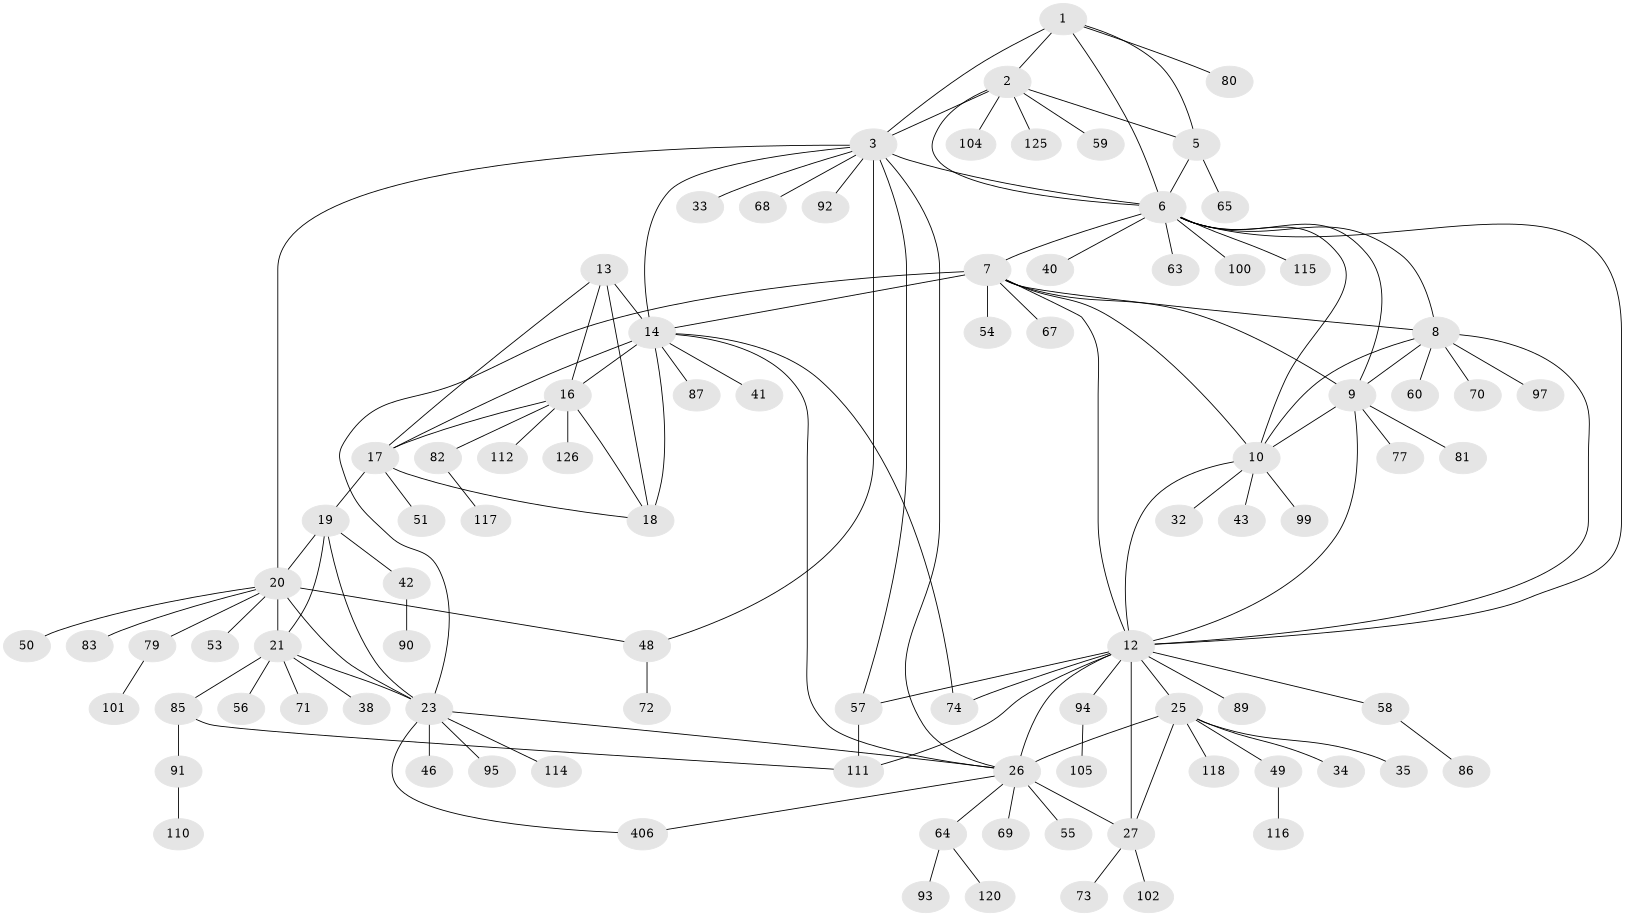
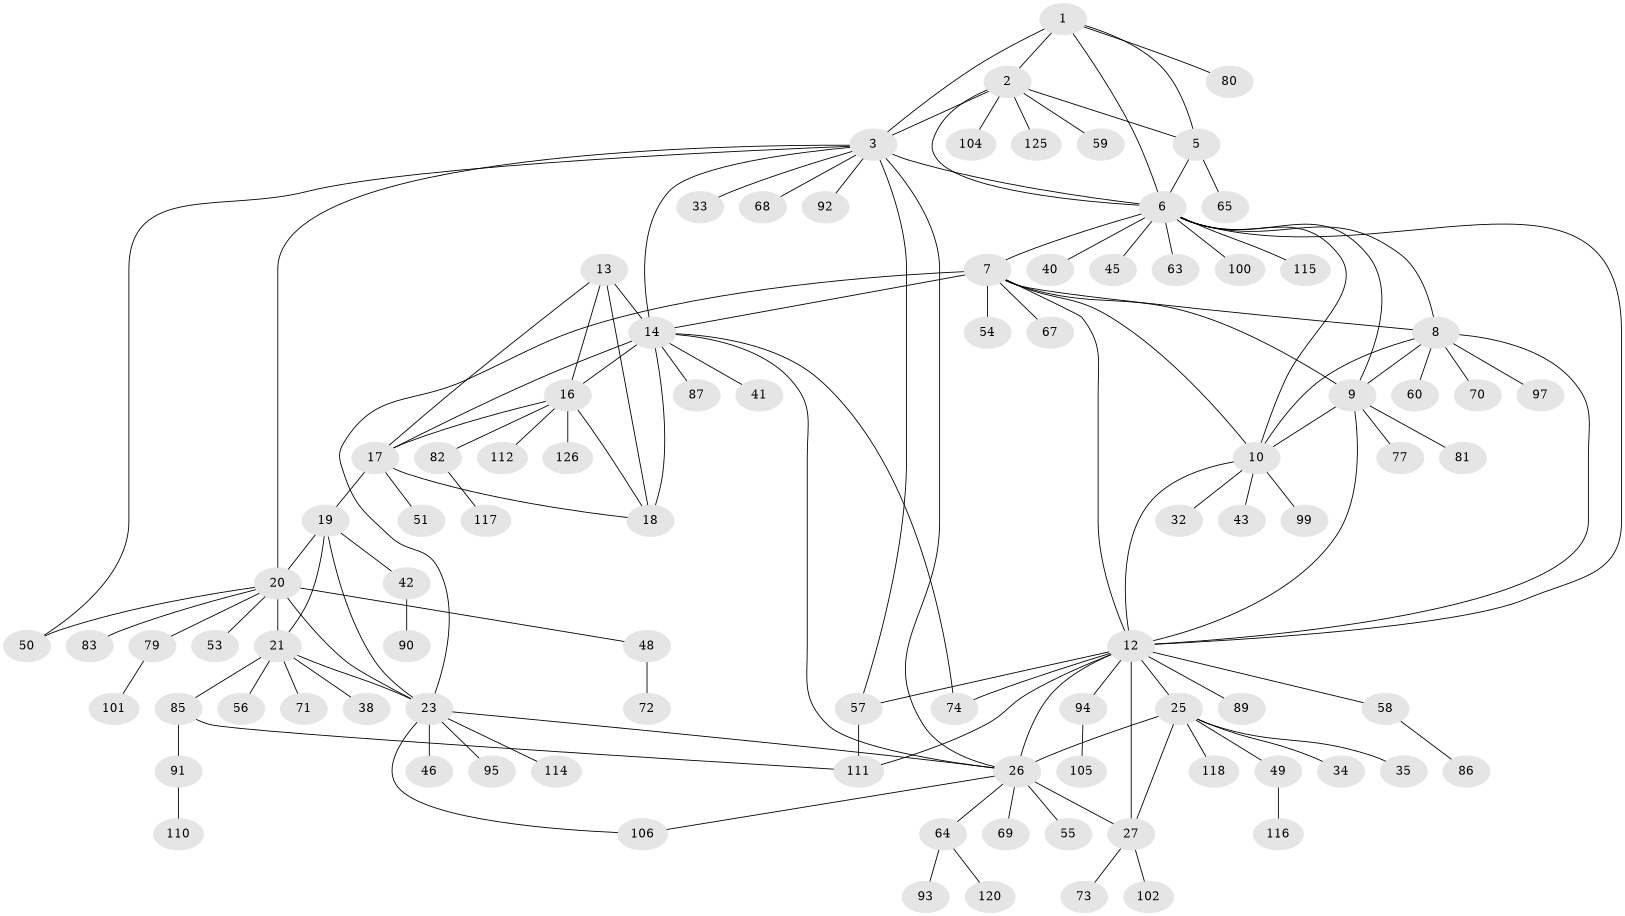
none -> (1113, 270)
(872, 469) -> (272, 198)
(643, 834) -> (643, 834)
